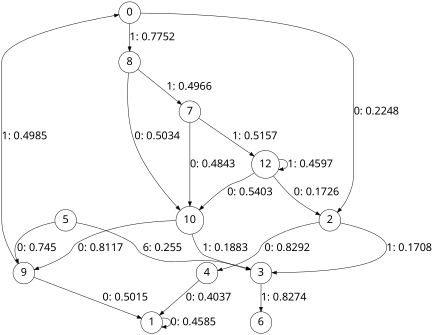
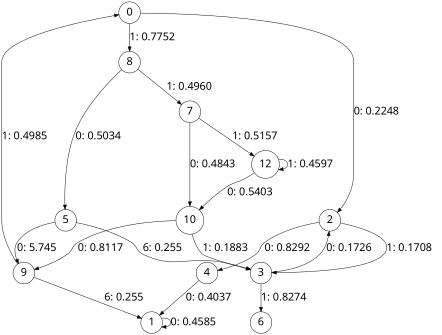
(193, 87) -> (193, 87)
(136, 146) -> (76, 130)
(293, 197) -> (307, 263)
(42, 248) -> (42, 248)
(129, 298) -> (129, 298)
